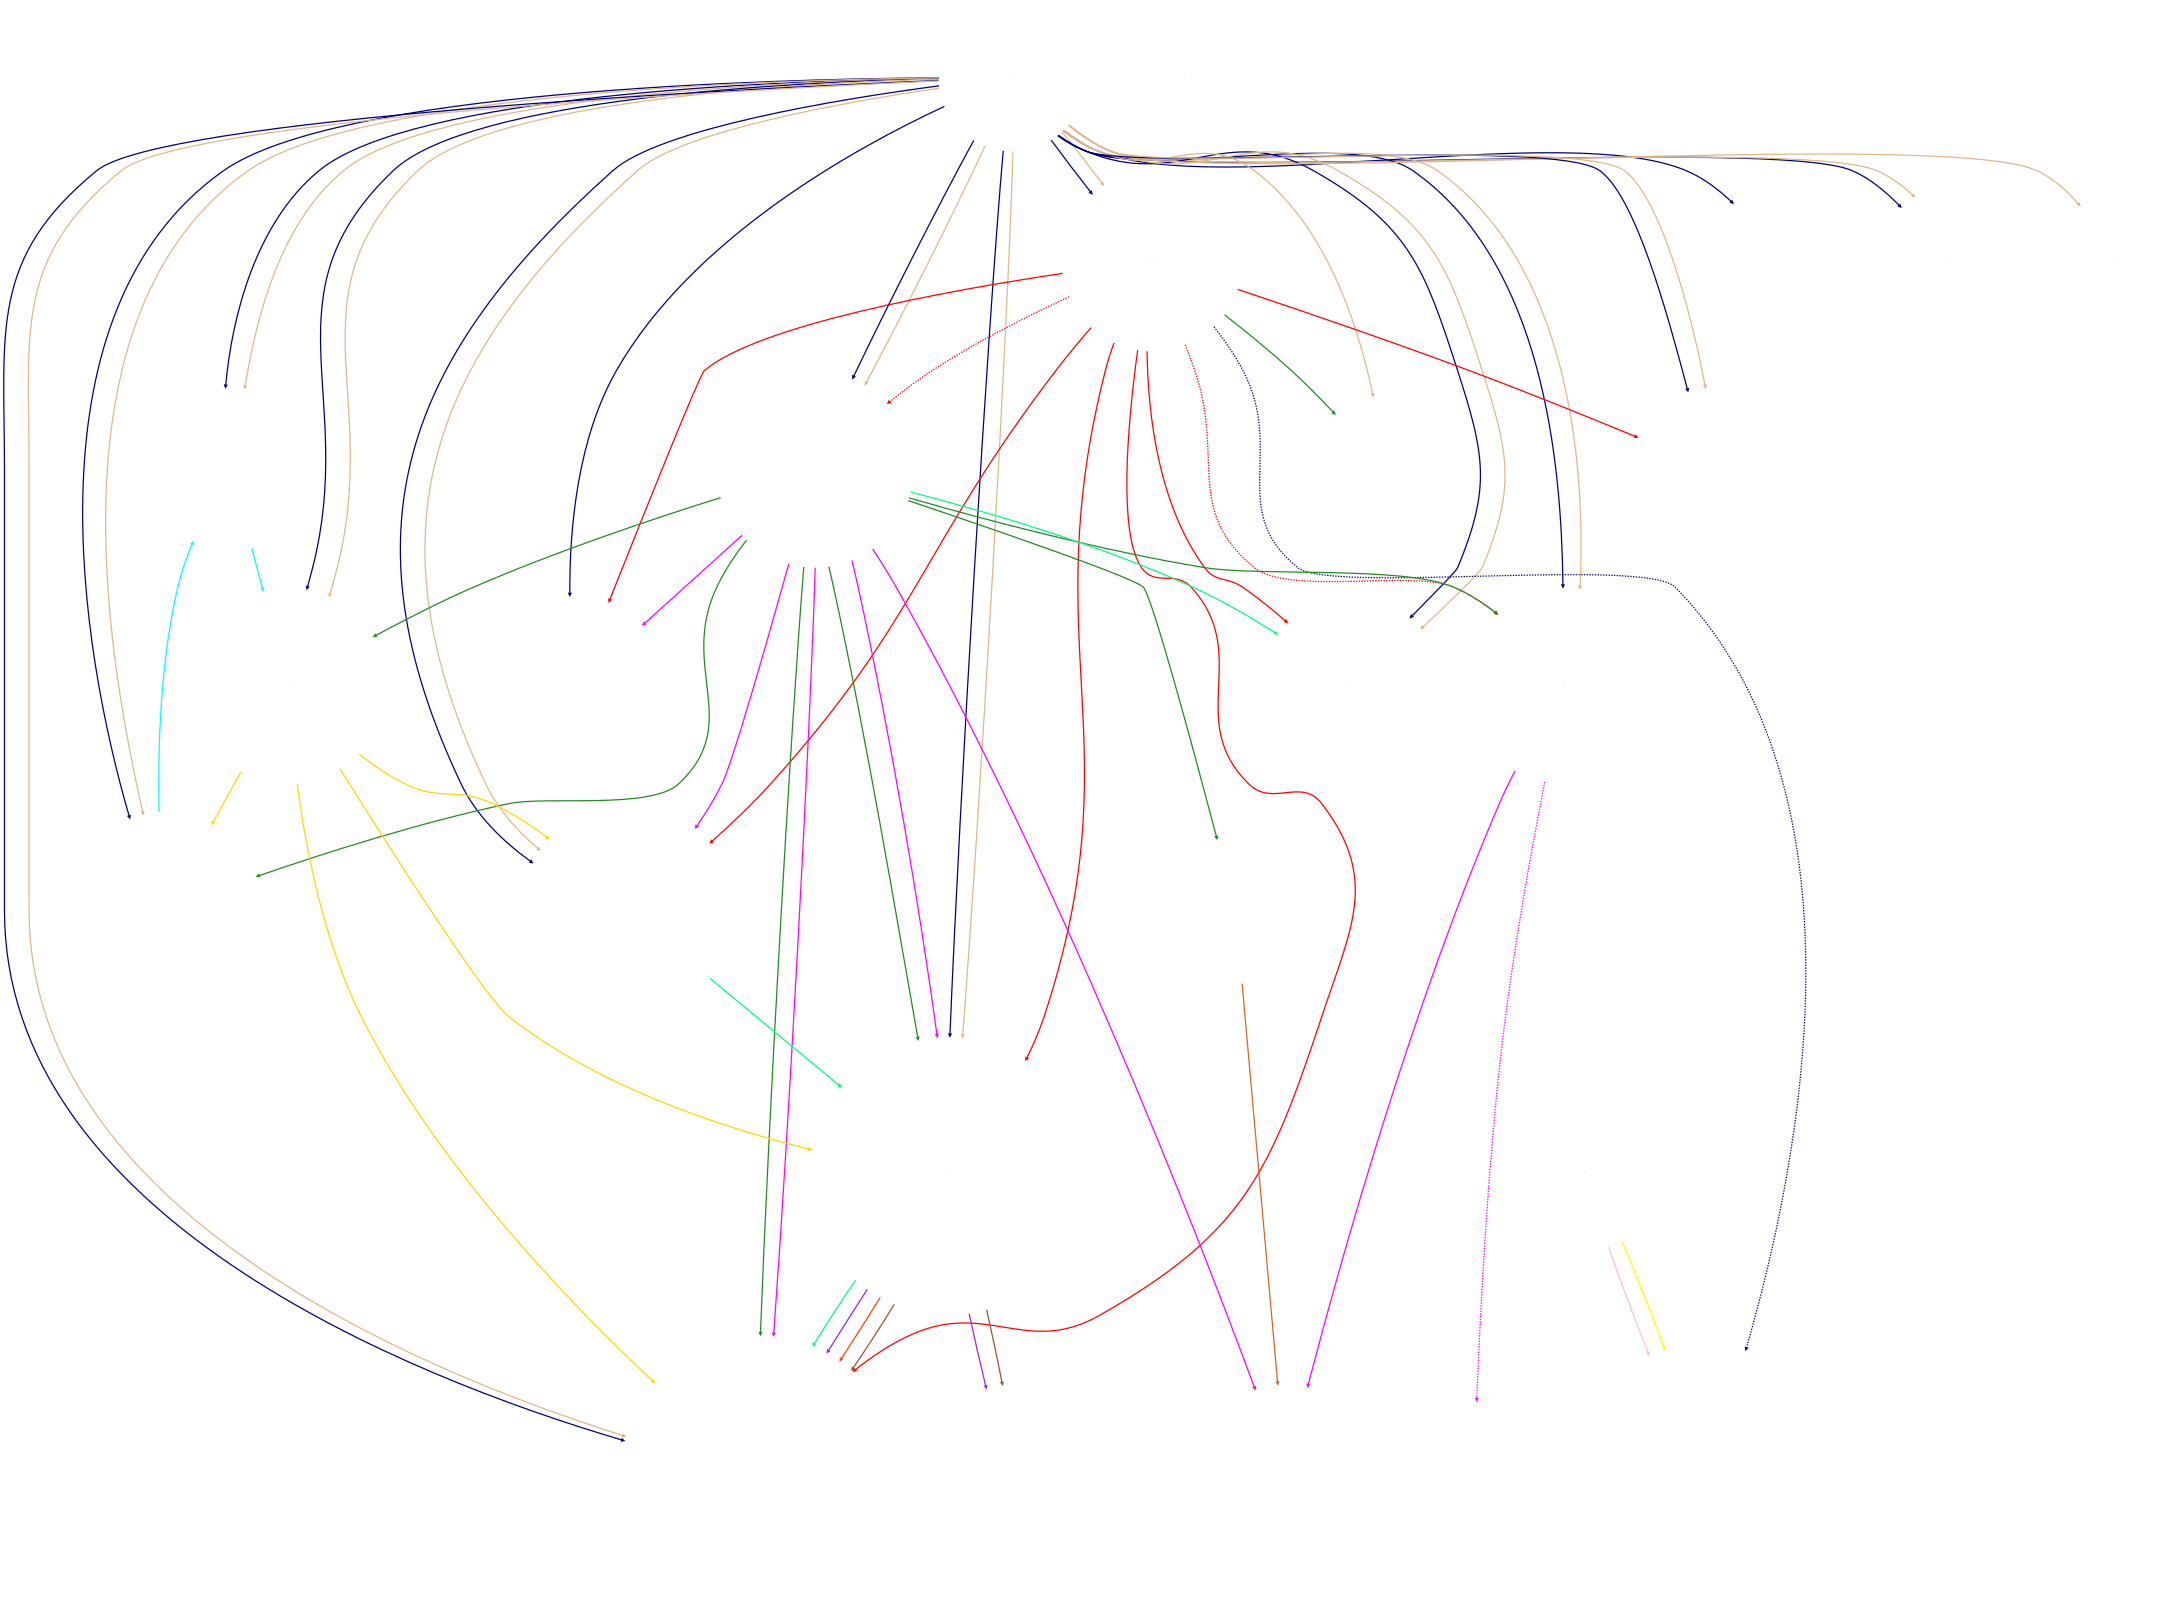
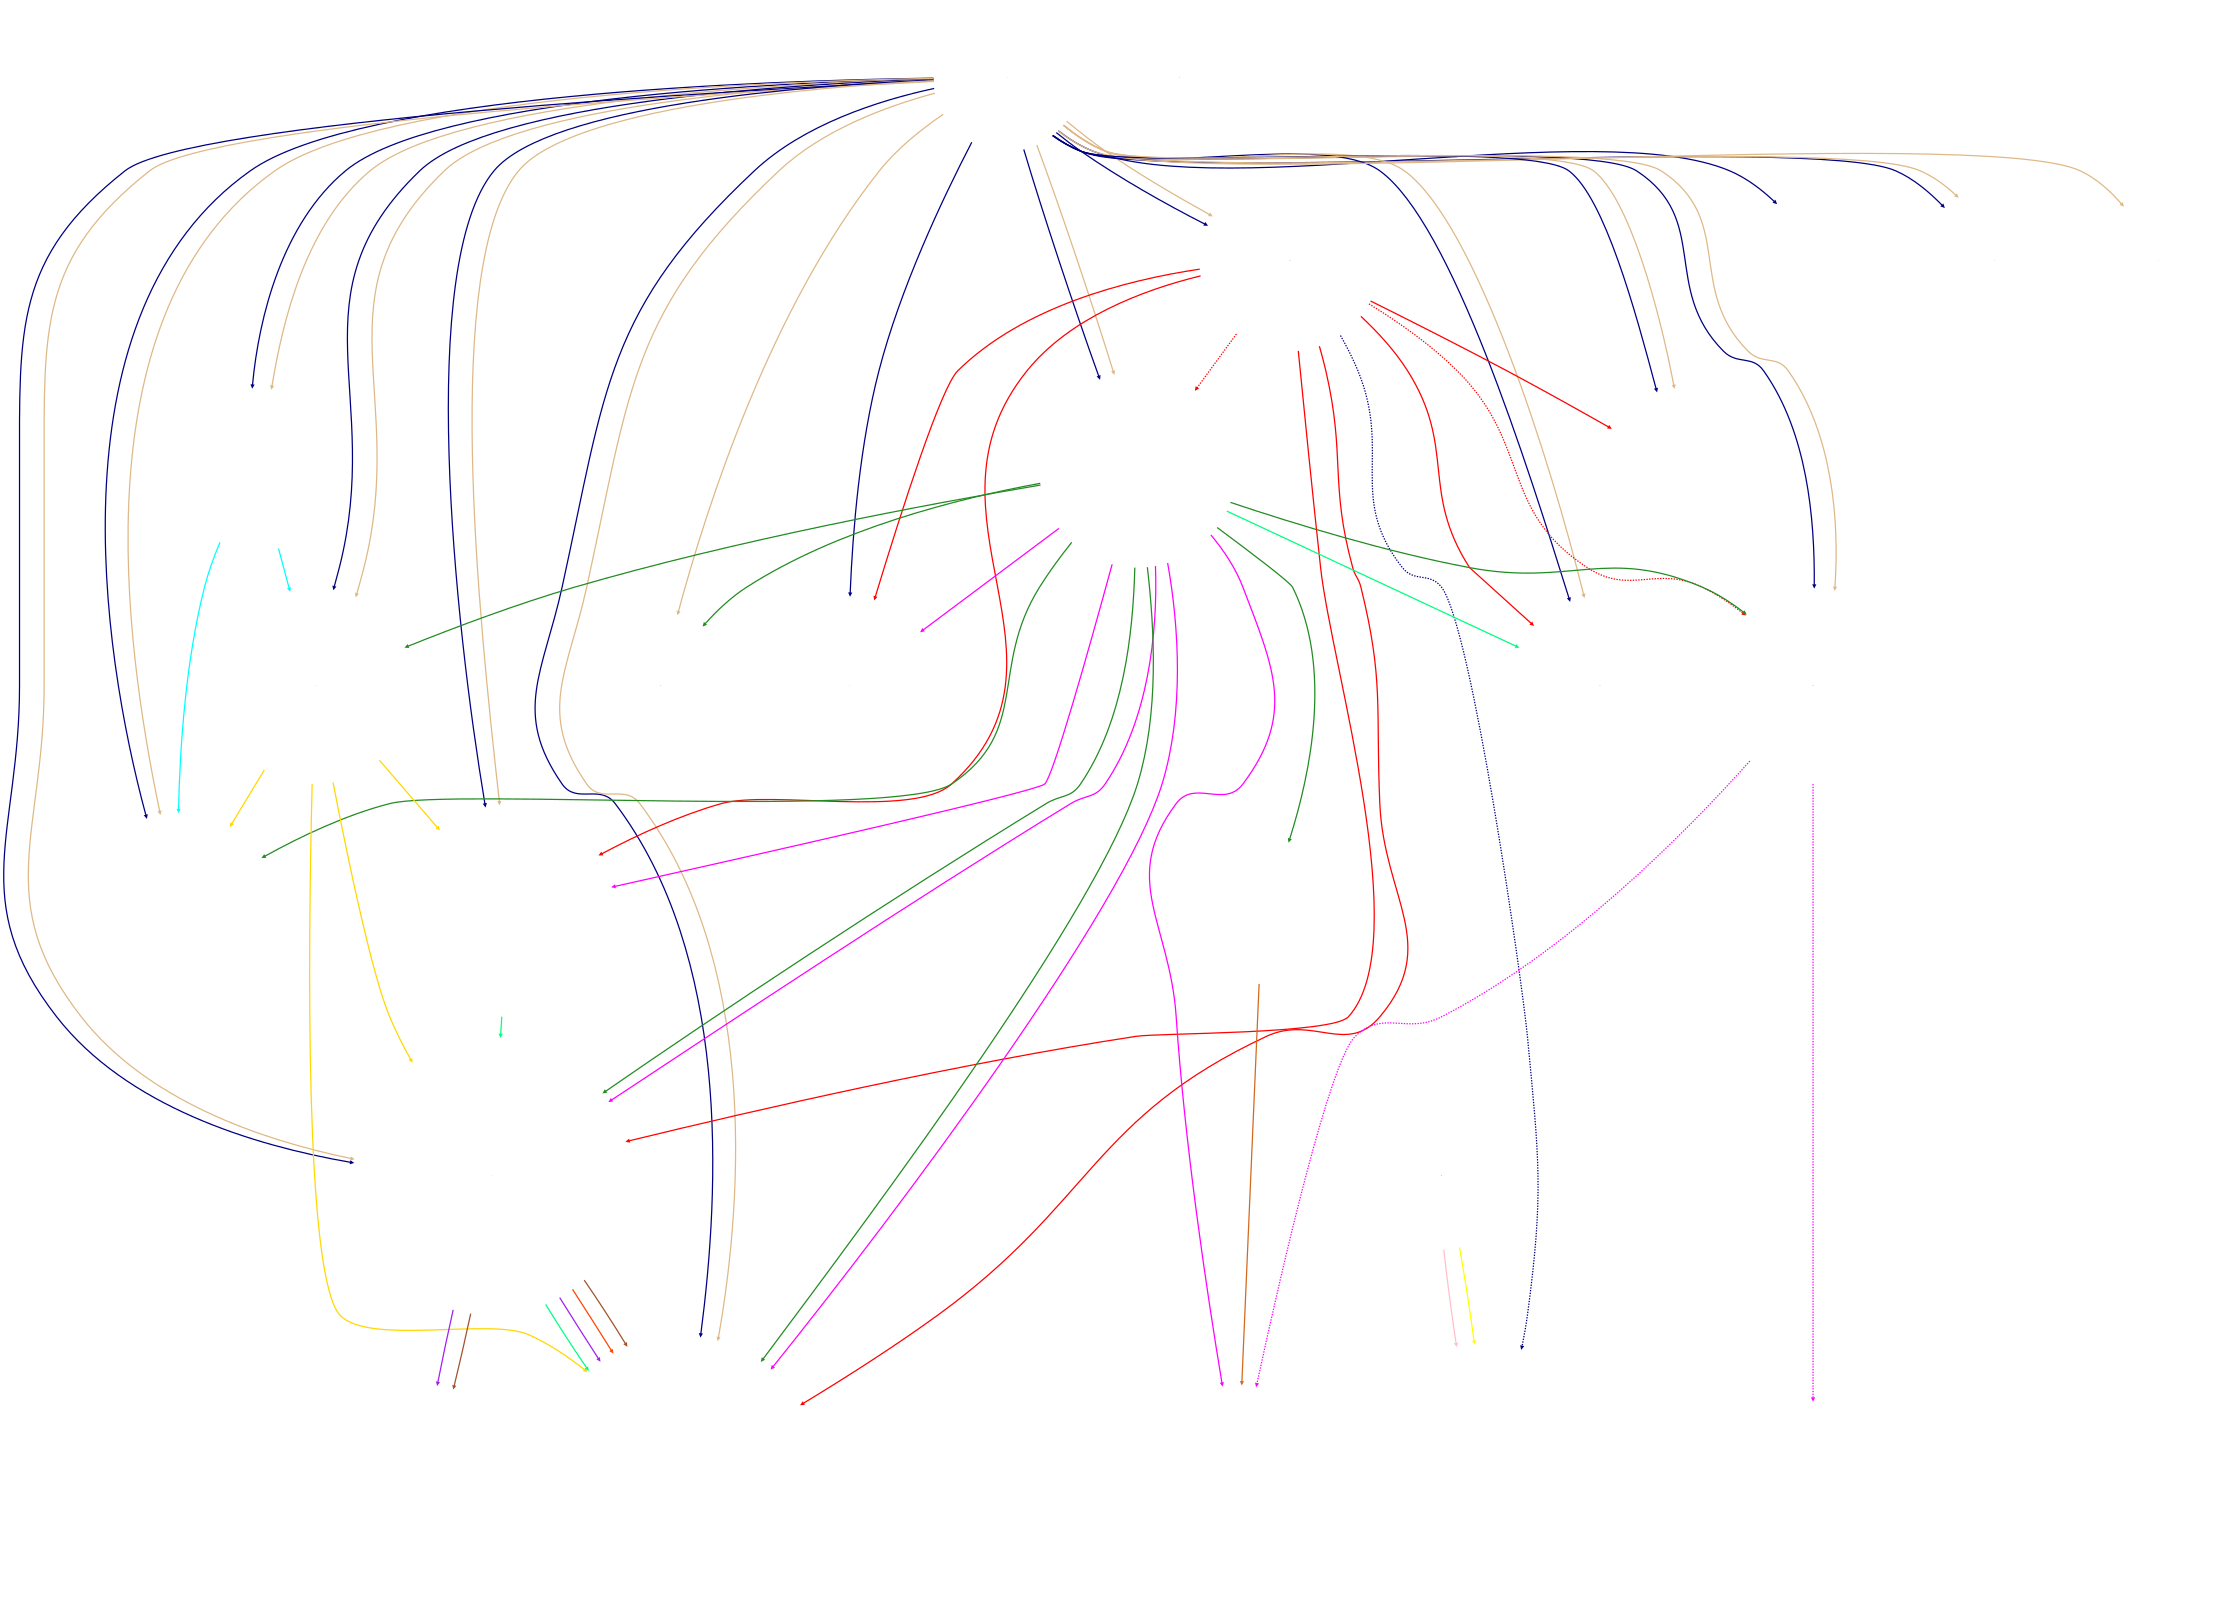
(1281, 361) -> (862, 531)
(164, 676) -> (188, 674)
(1399, 1073) -> (1417, 1024)
